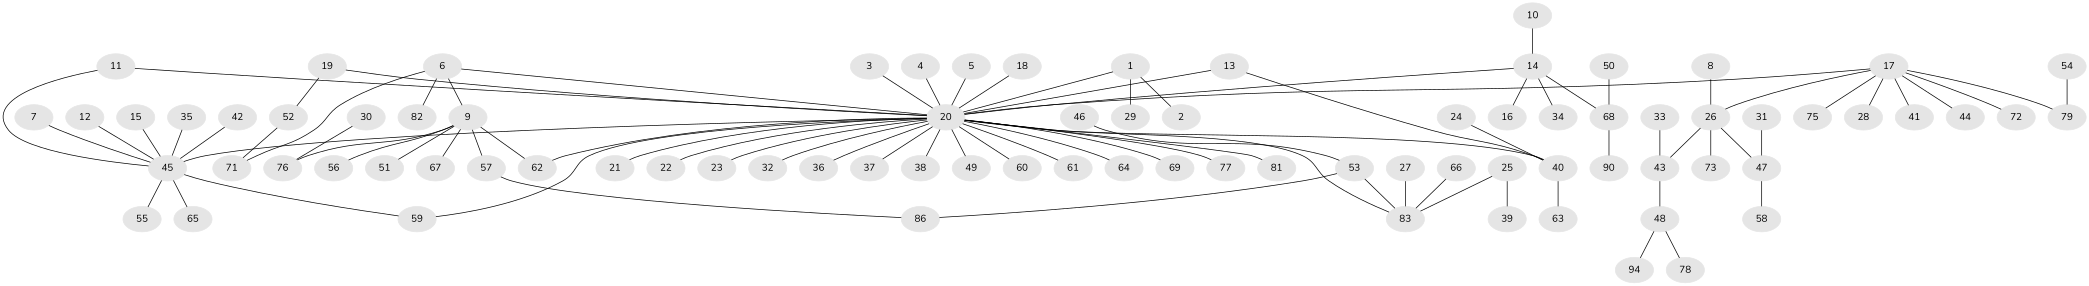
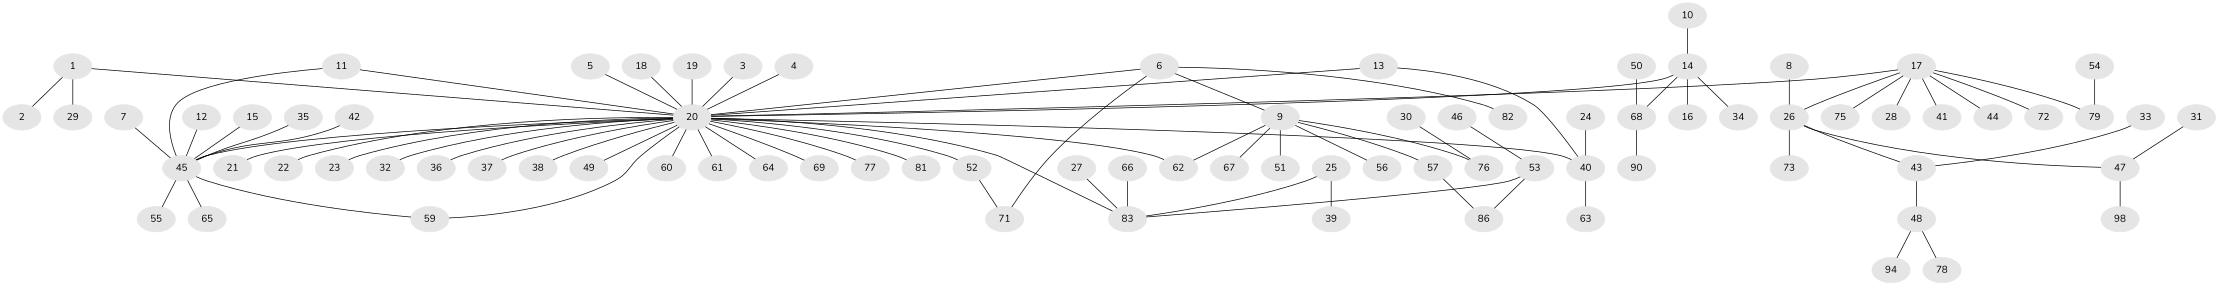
(308, 92) -> (836, 132)
(1762, 219) -> (2120, 219)
